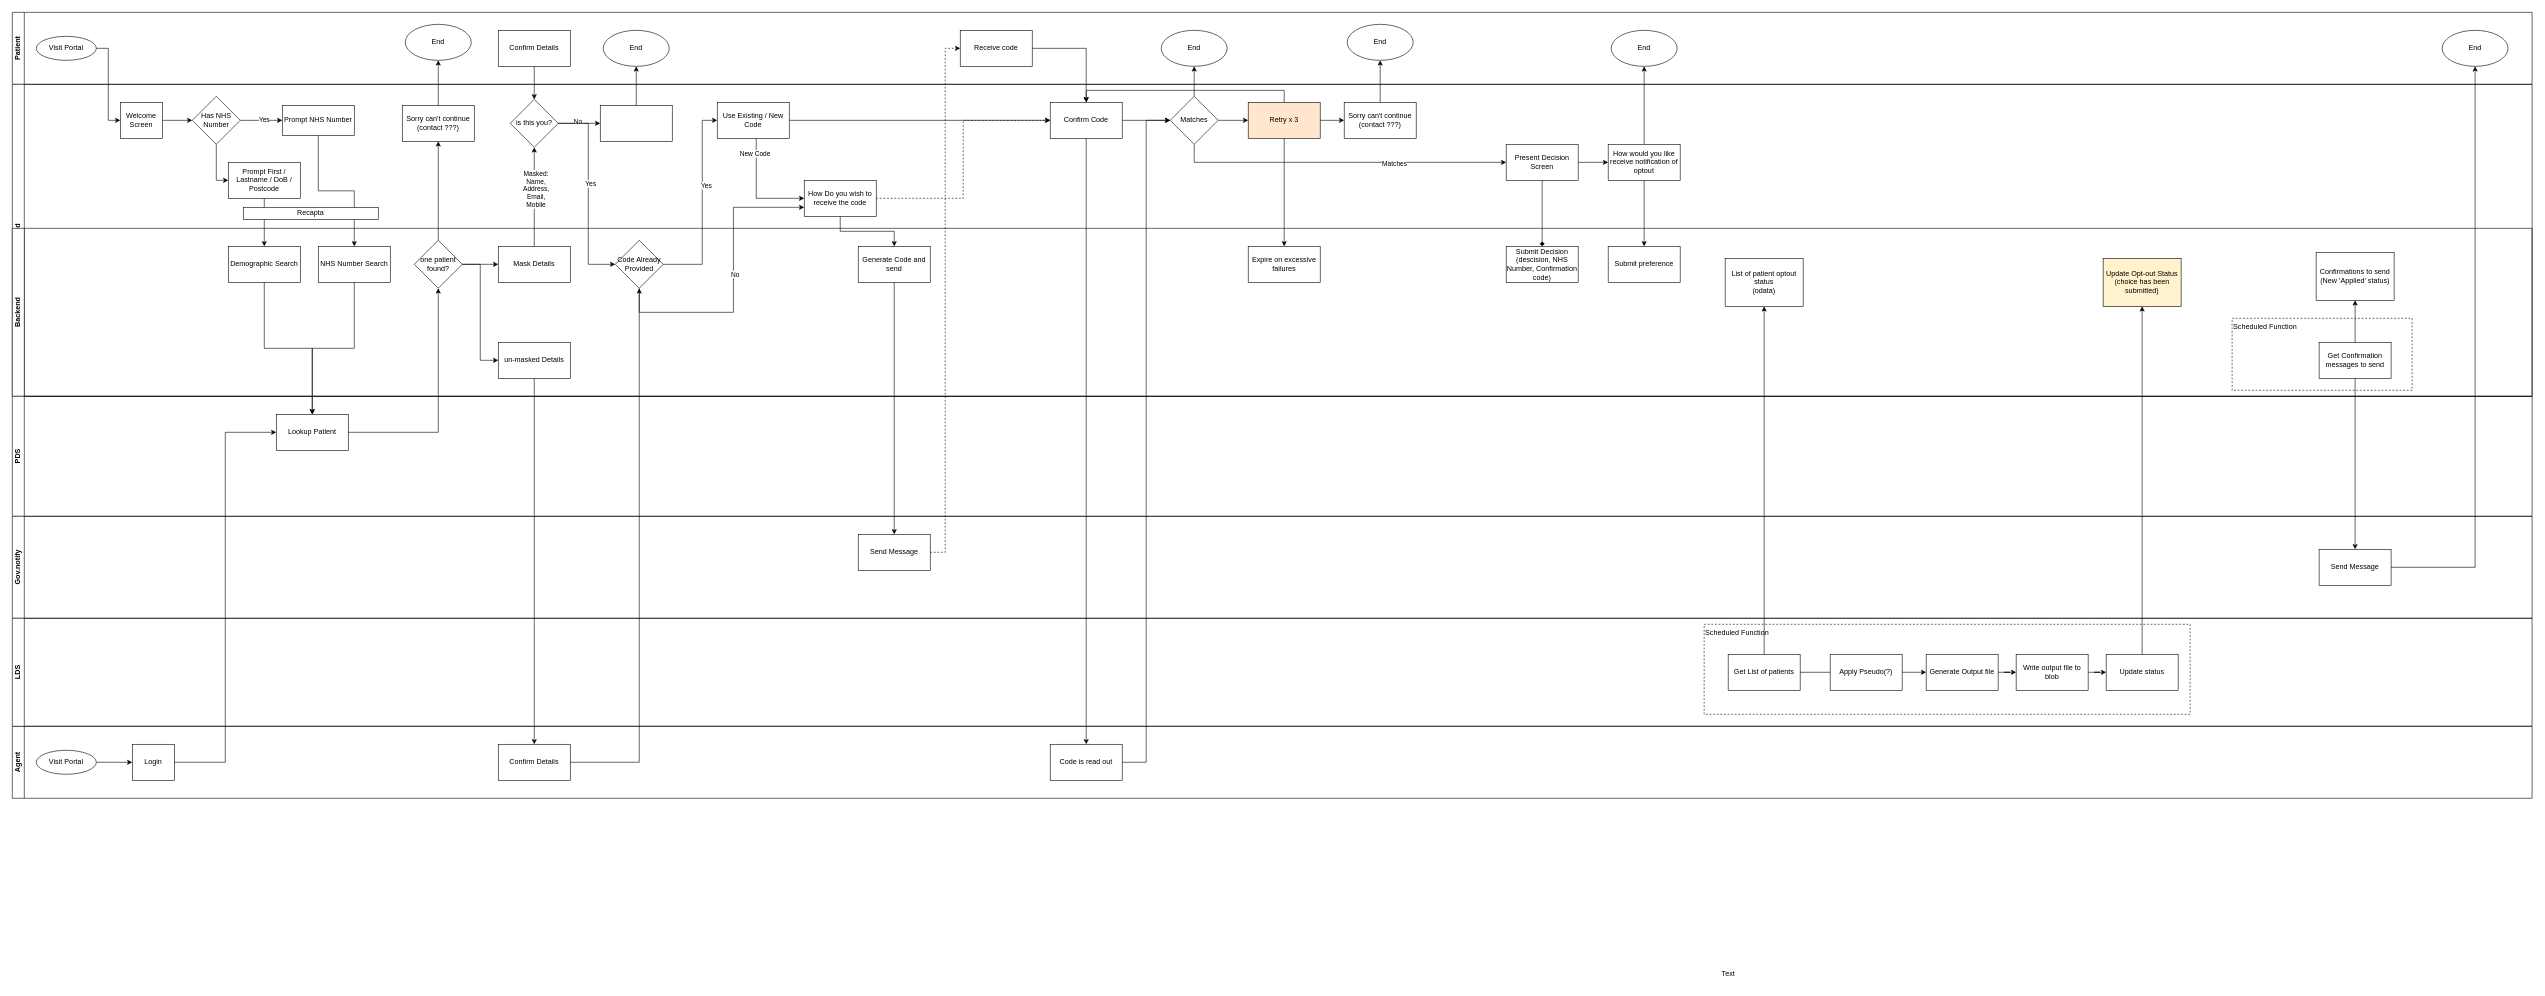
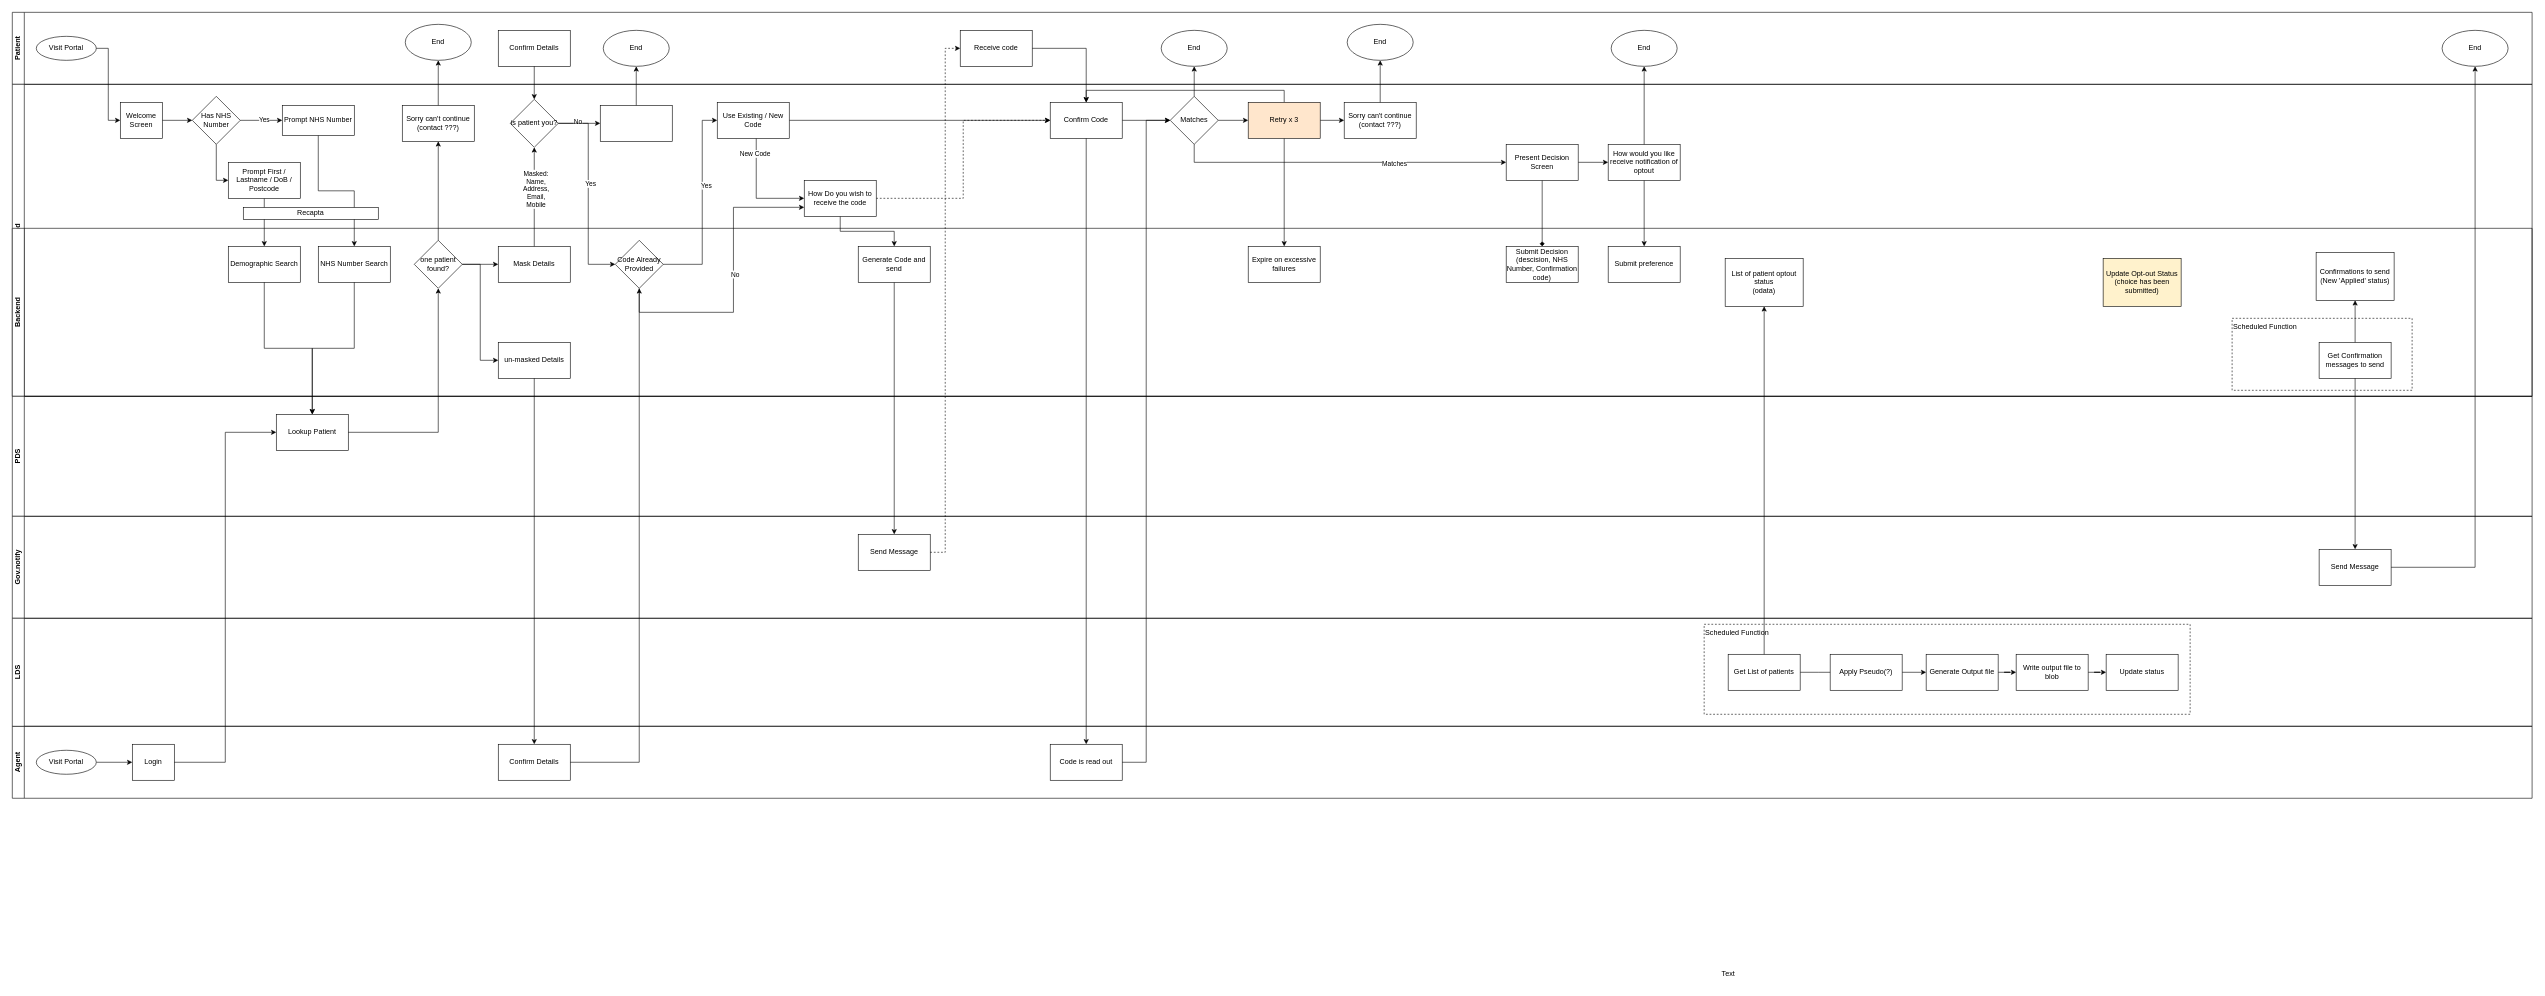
(534, 123) -> (534, 123)
(2142, 311) -> none
